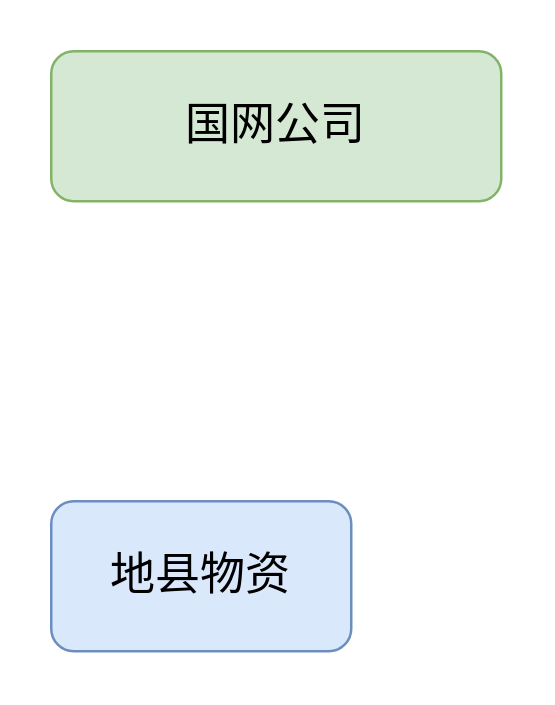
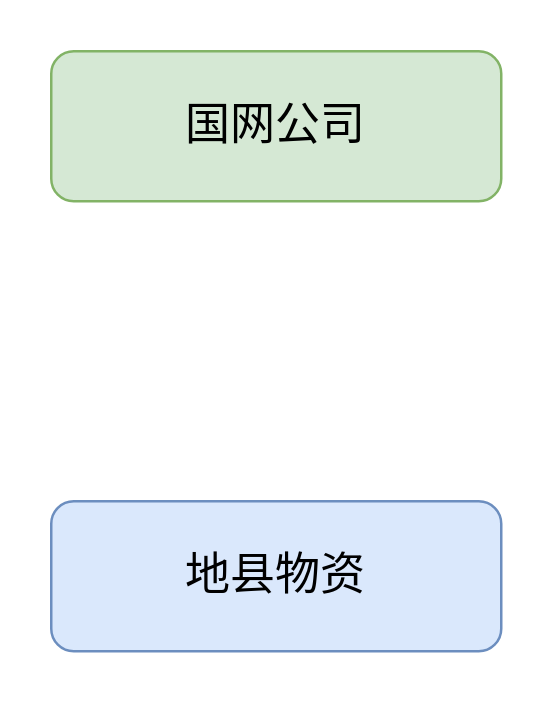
(201, 576) -> (276, 576)
